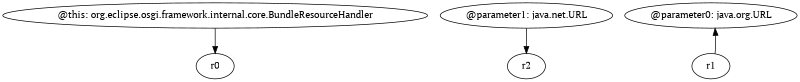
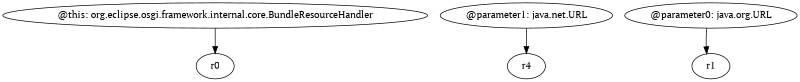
(716, 45) -> (706, 38)
(526, 66) -> (526, 66)
